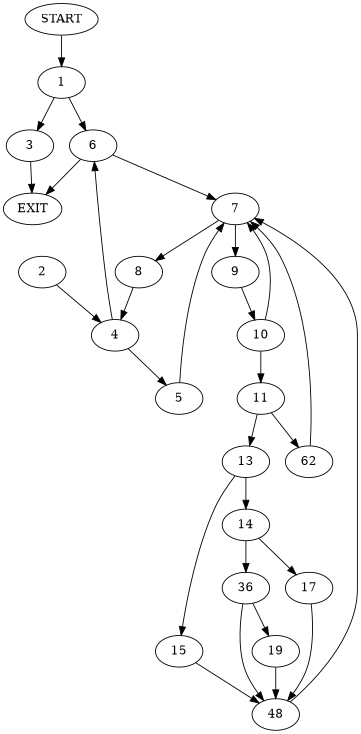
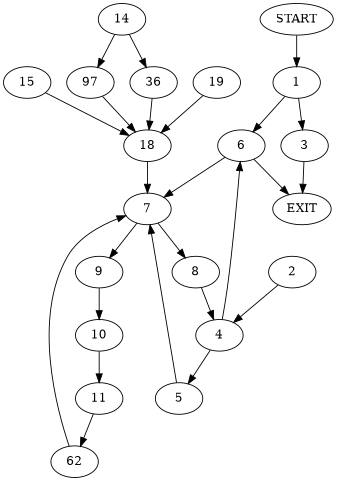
(270, 273) -> none
(246, 462) -> none
(309, 588) -> (90, 83)
(259, 615) -> none
(276, 715) -> (147, 146)
